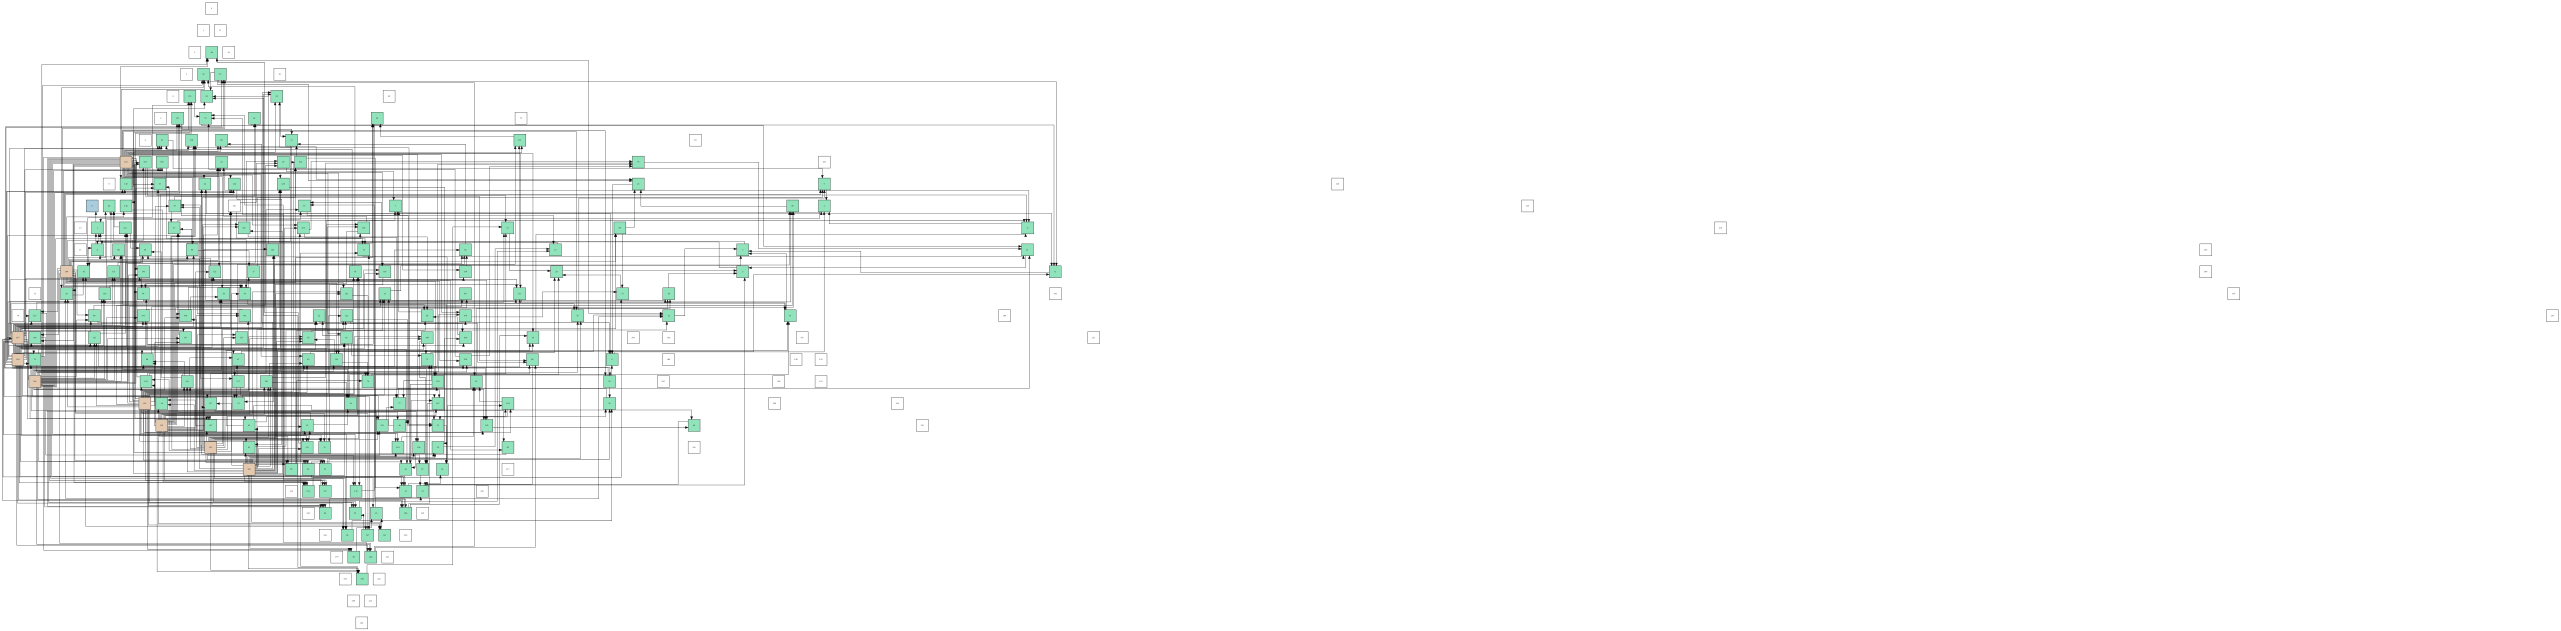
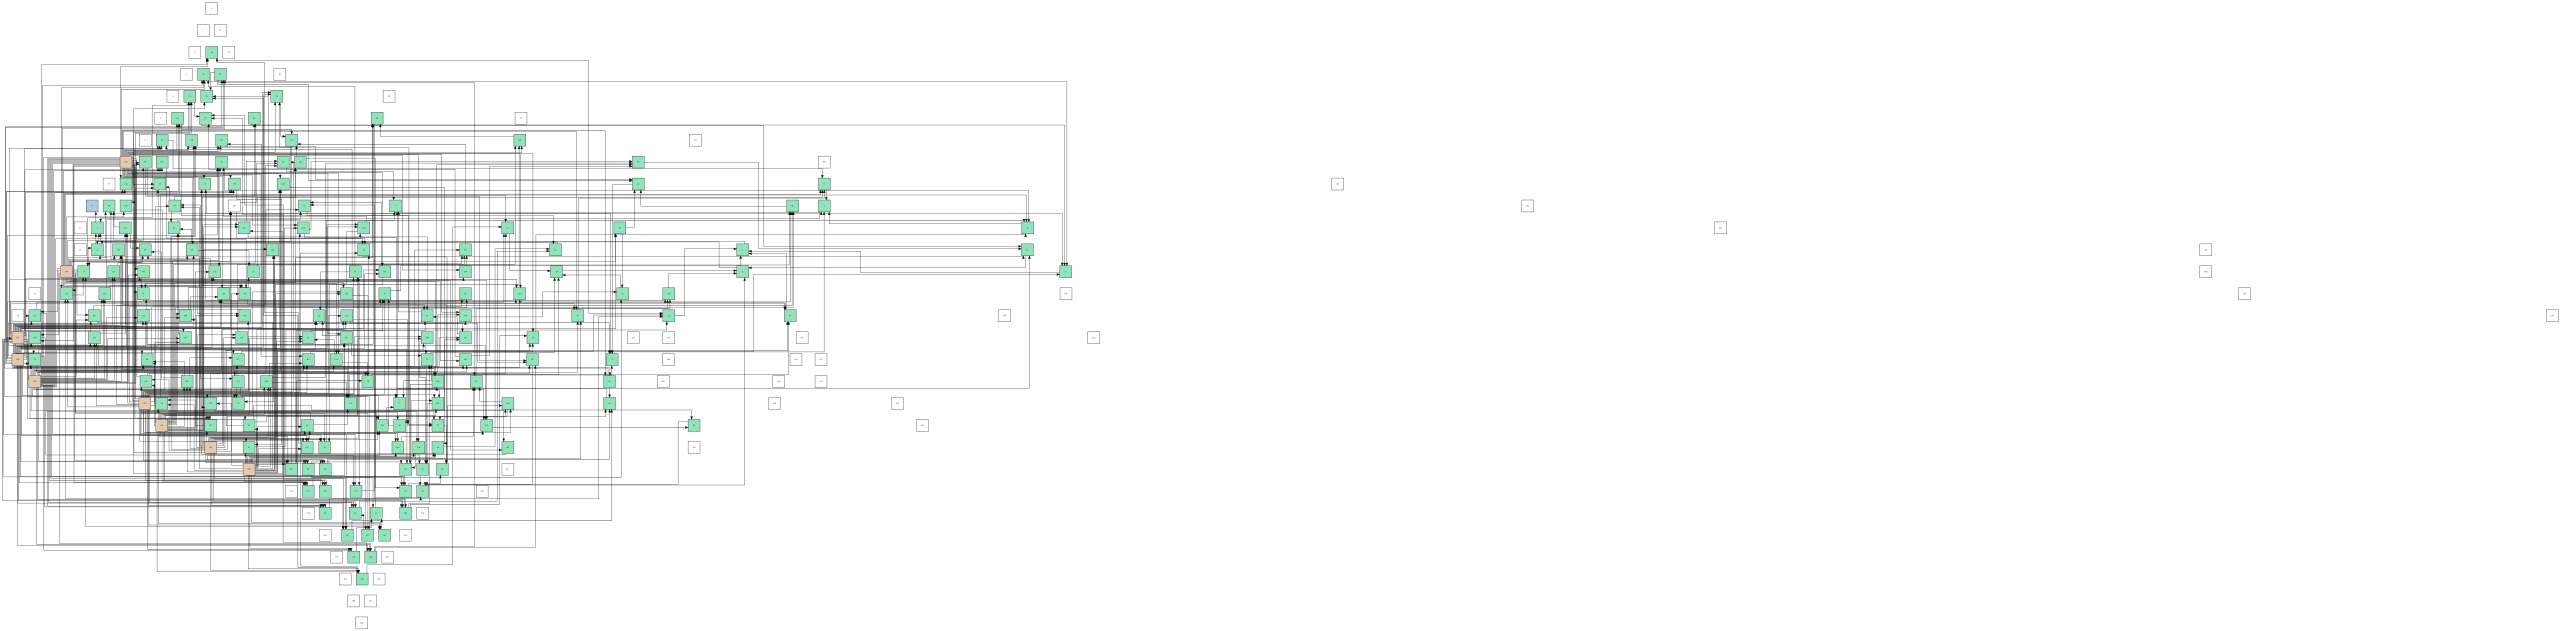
none -> (320, 275)
